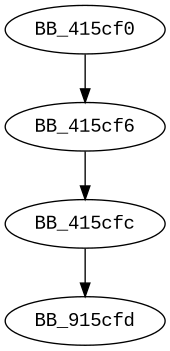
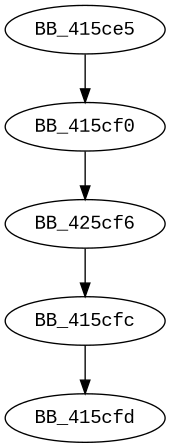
none -> (85, 30)
(85, 127) -> (85, 224)
(85, 321) -> (85, 418)
